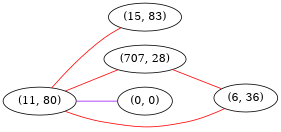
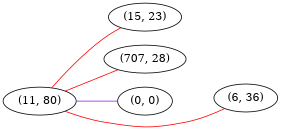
(145, 17) -> (145, 17)
(197, 79) -> none
